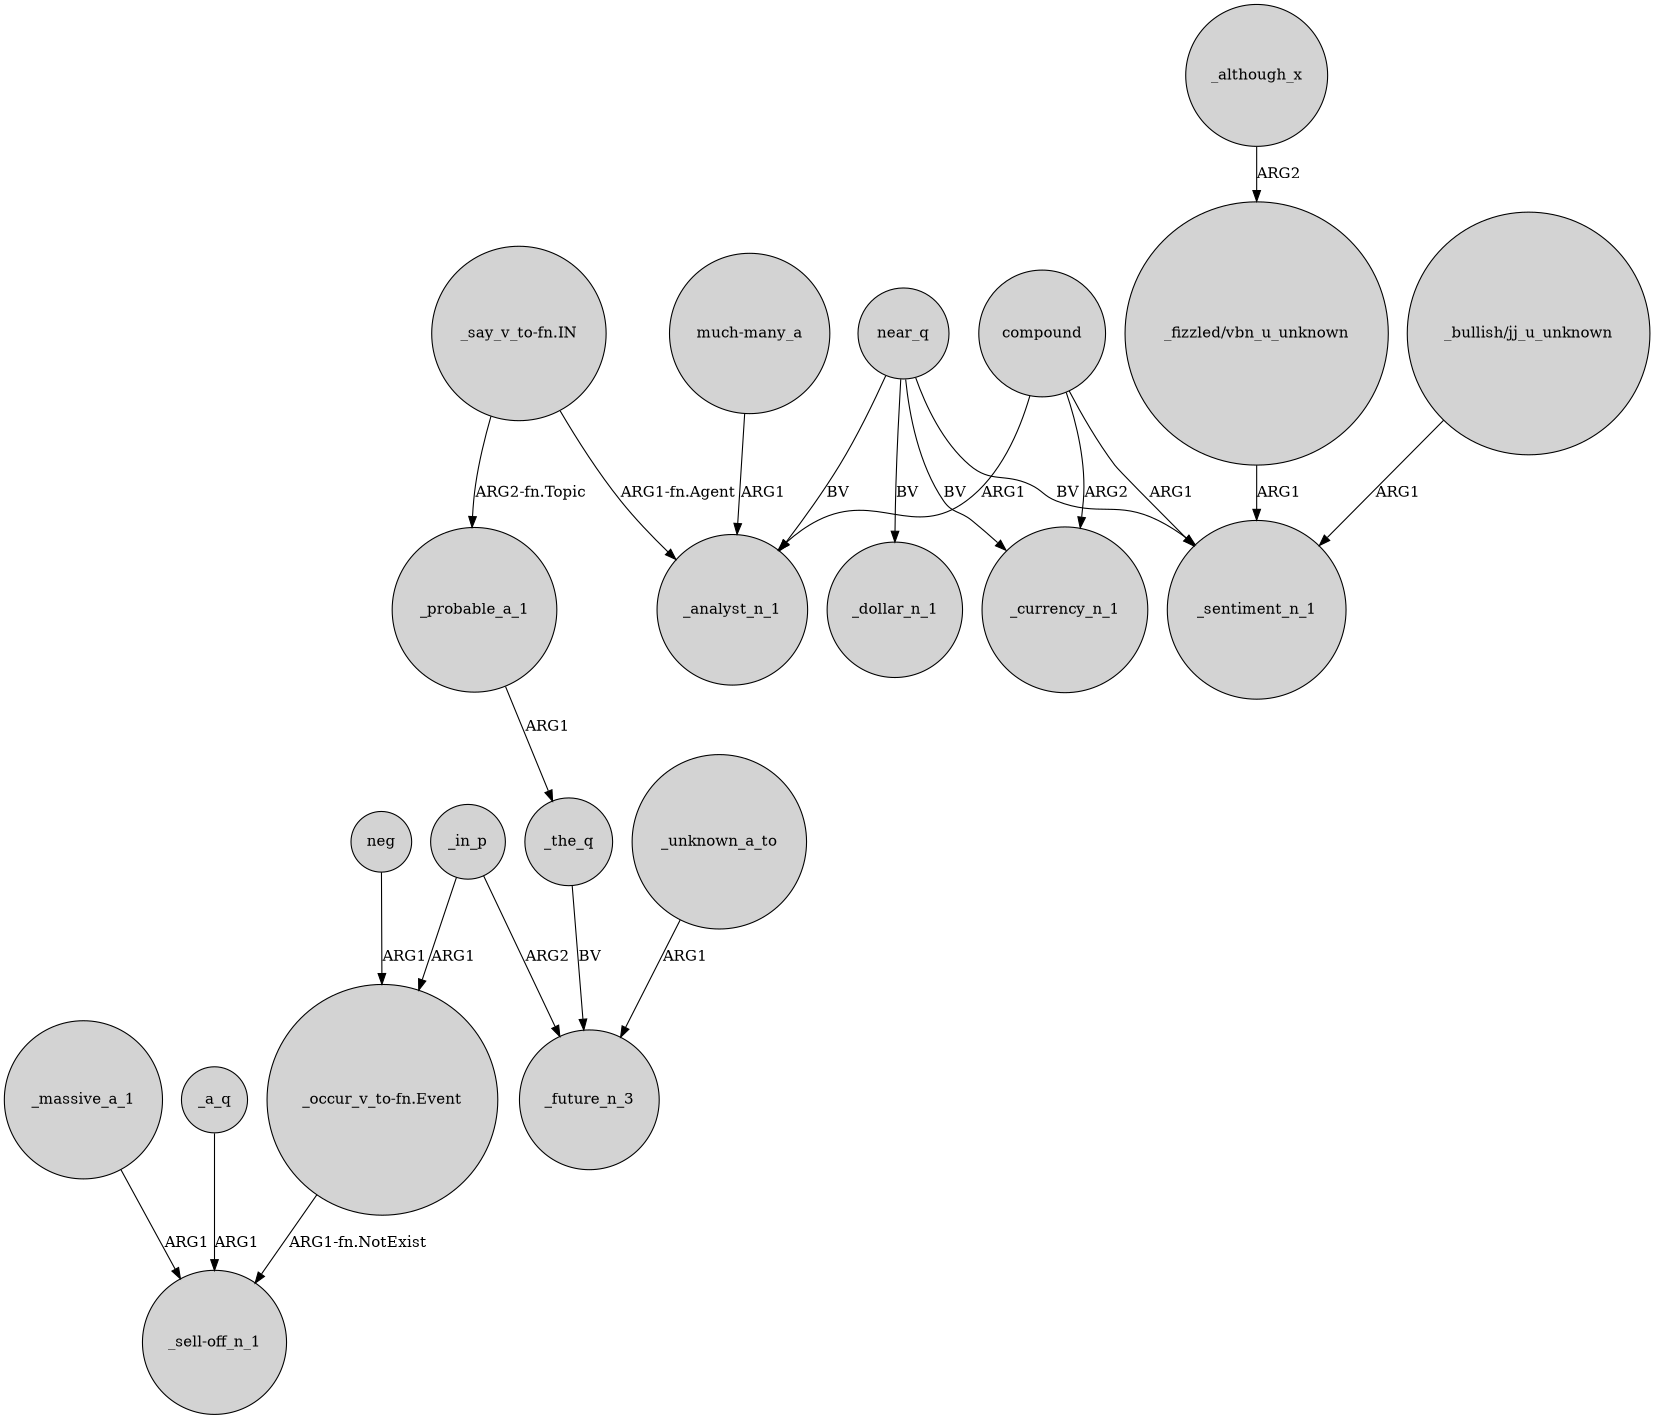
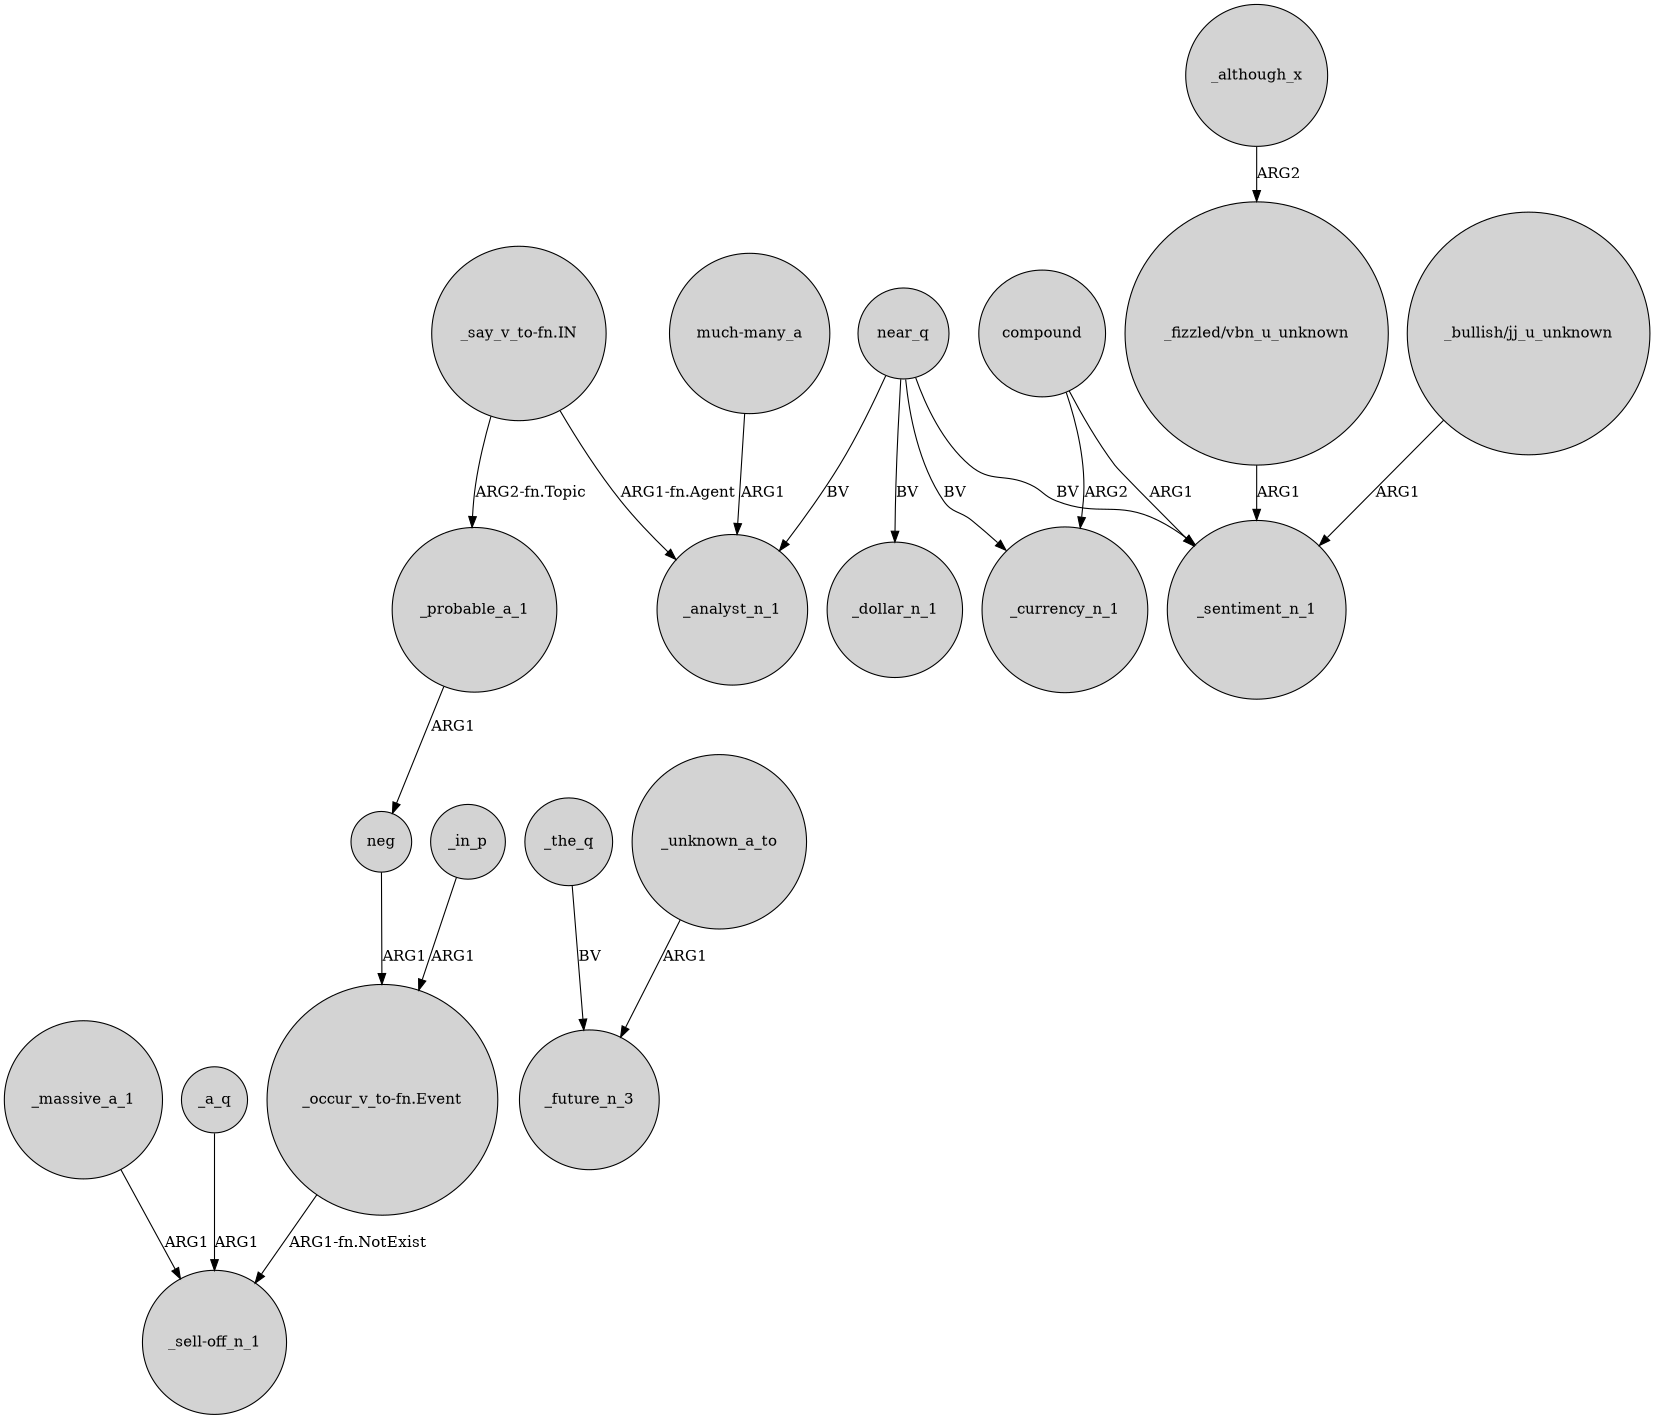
(936, 515) -> none
(527, 739) -> (420, 745)
(519, 951) -> none
